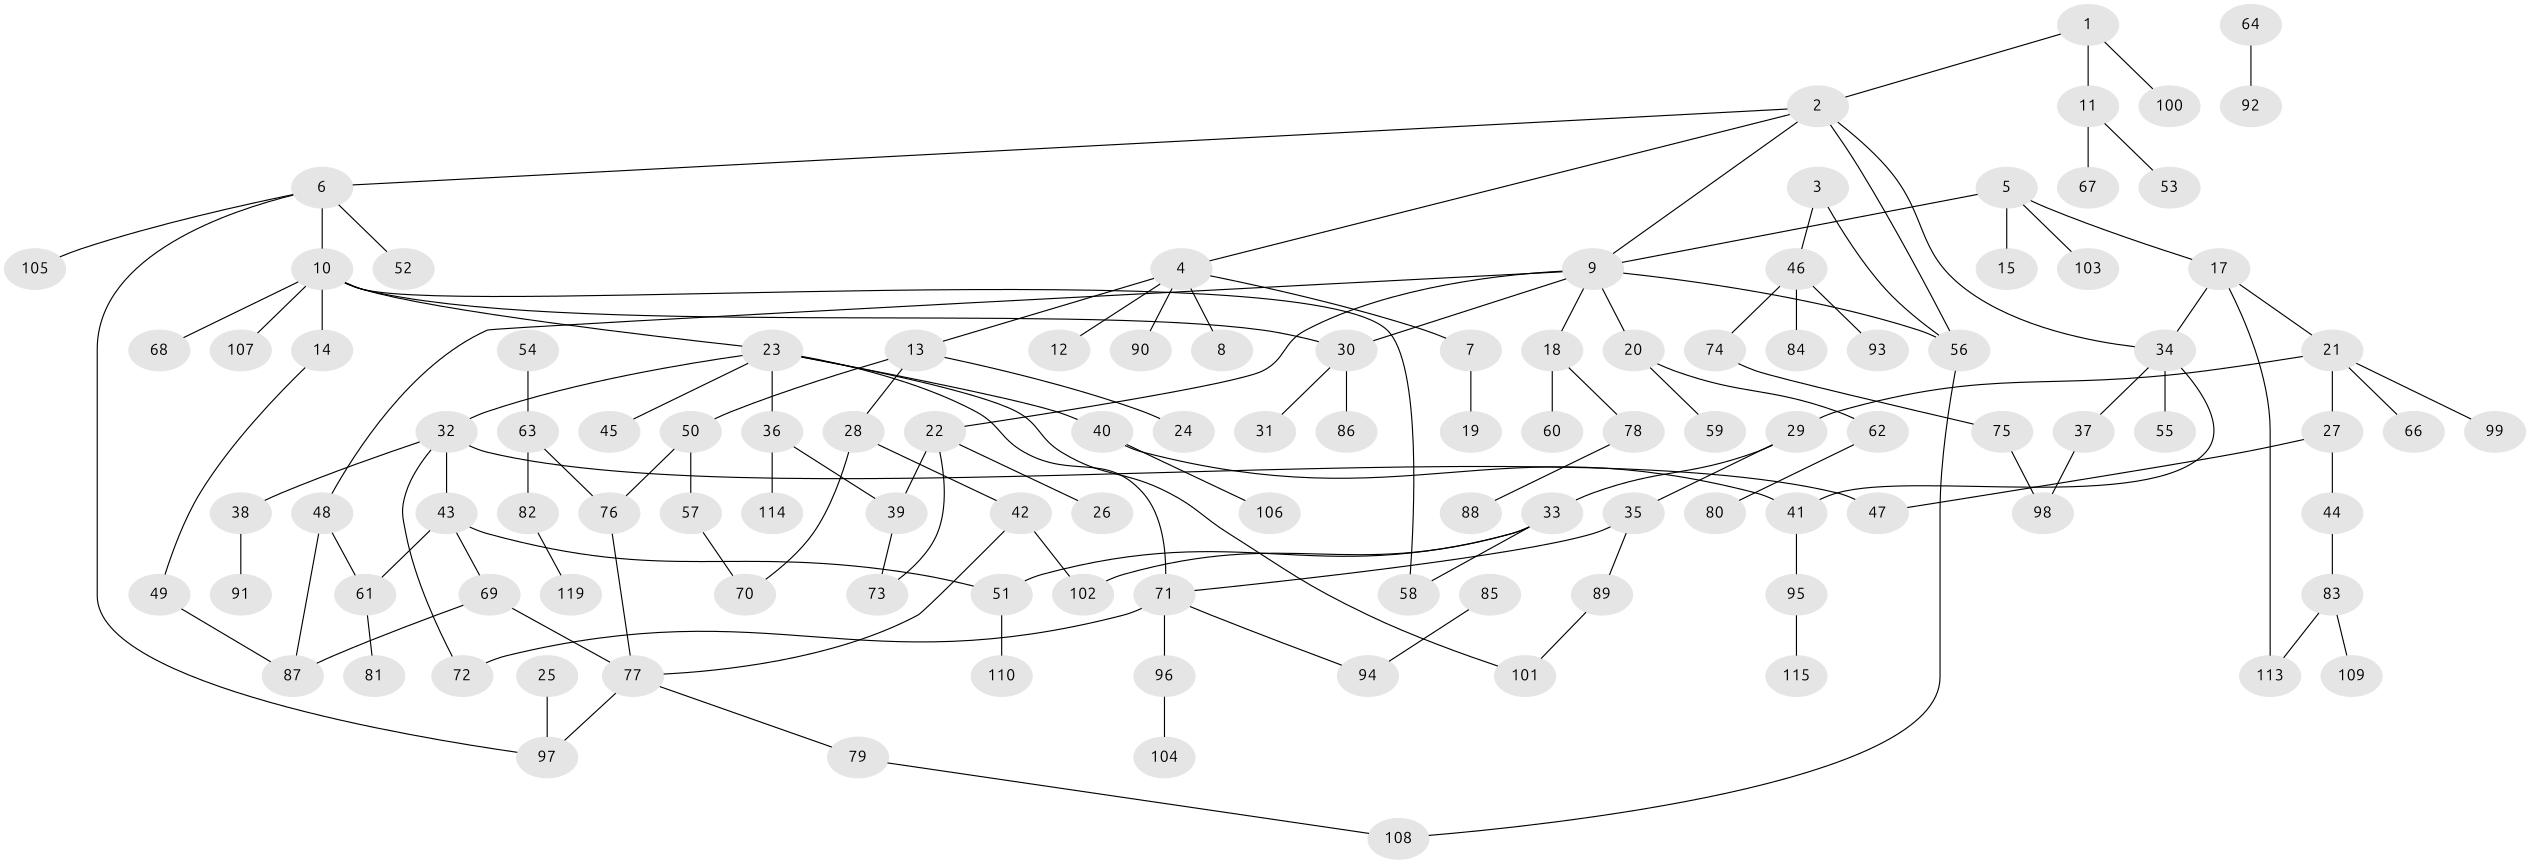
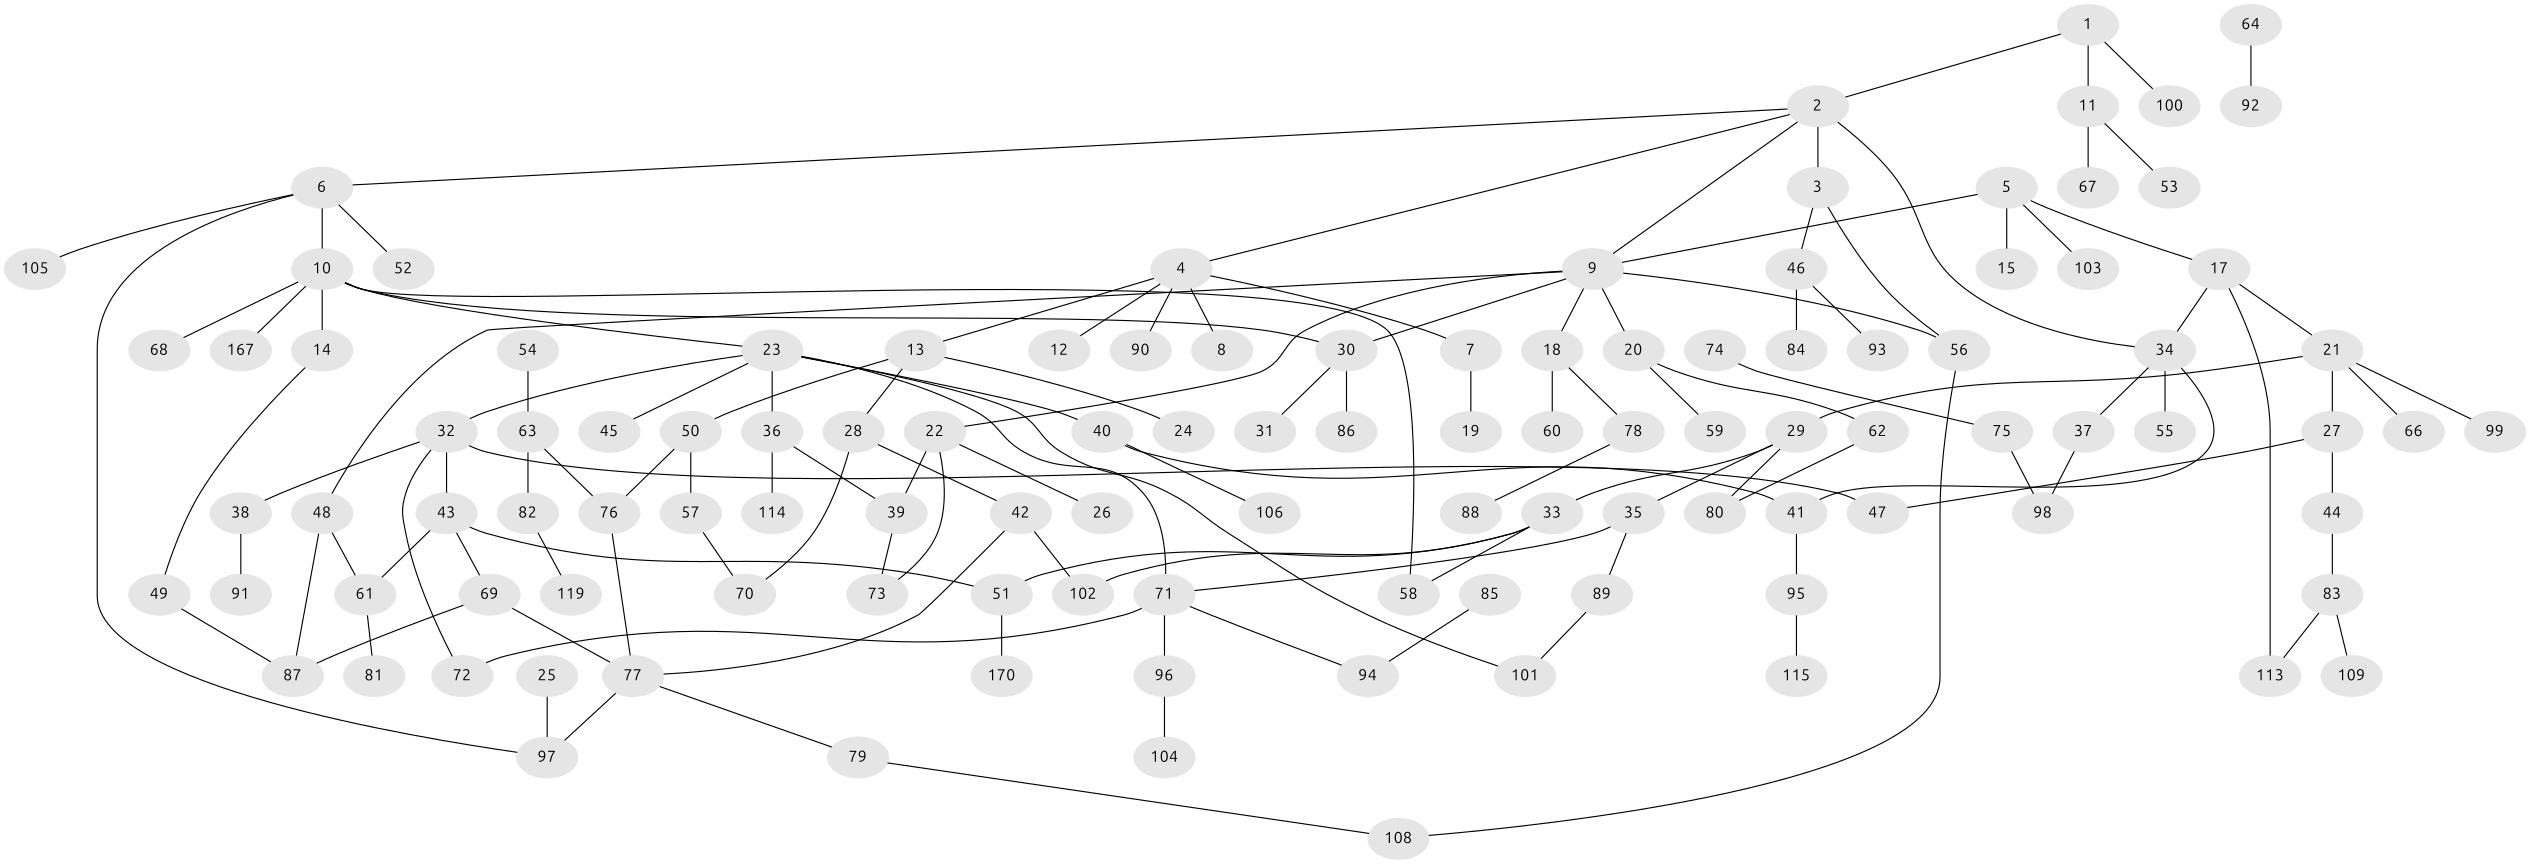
(1893, 226) -> (1818, 147)
(1756, 310) -> none
(241, 350) -> (241, 350)
none -> (1756, 472)
(1002, 676) -> (1002, 676)
